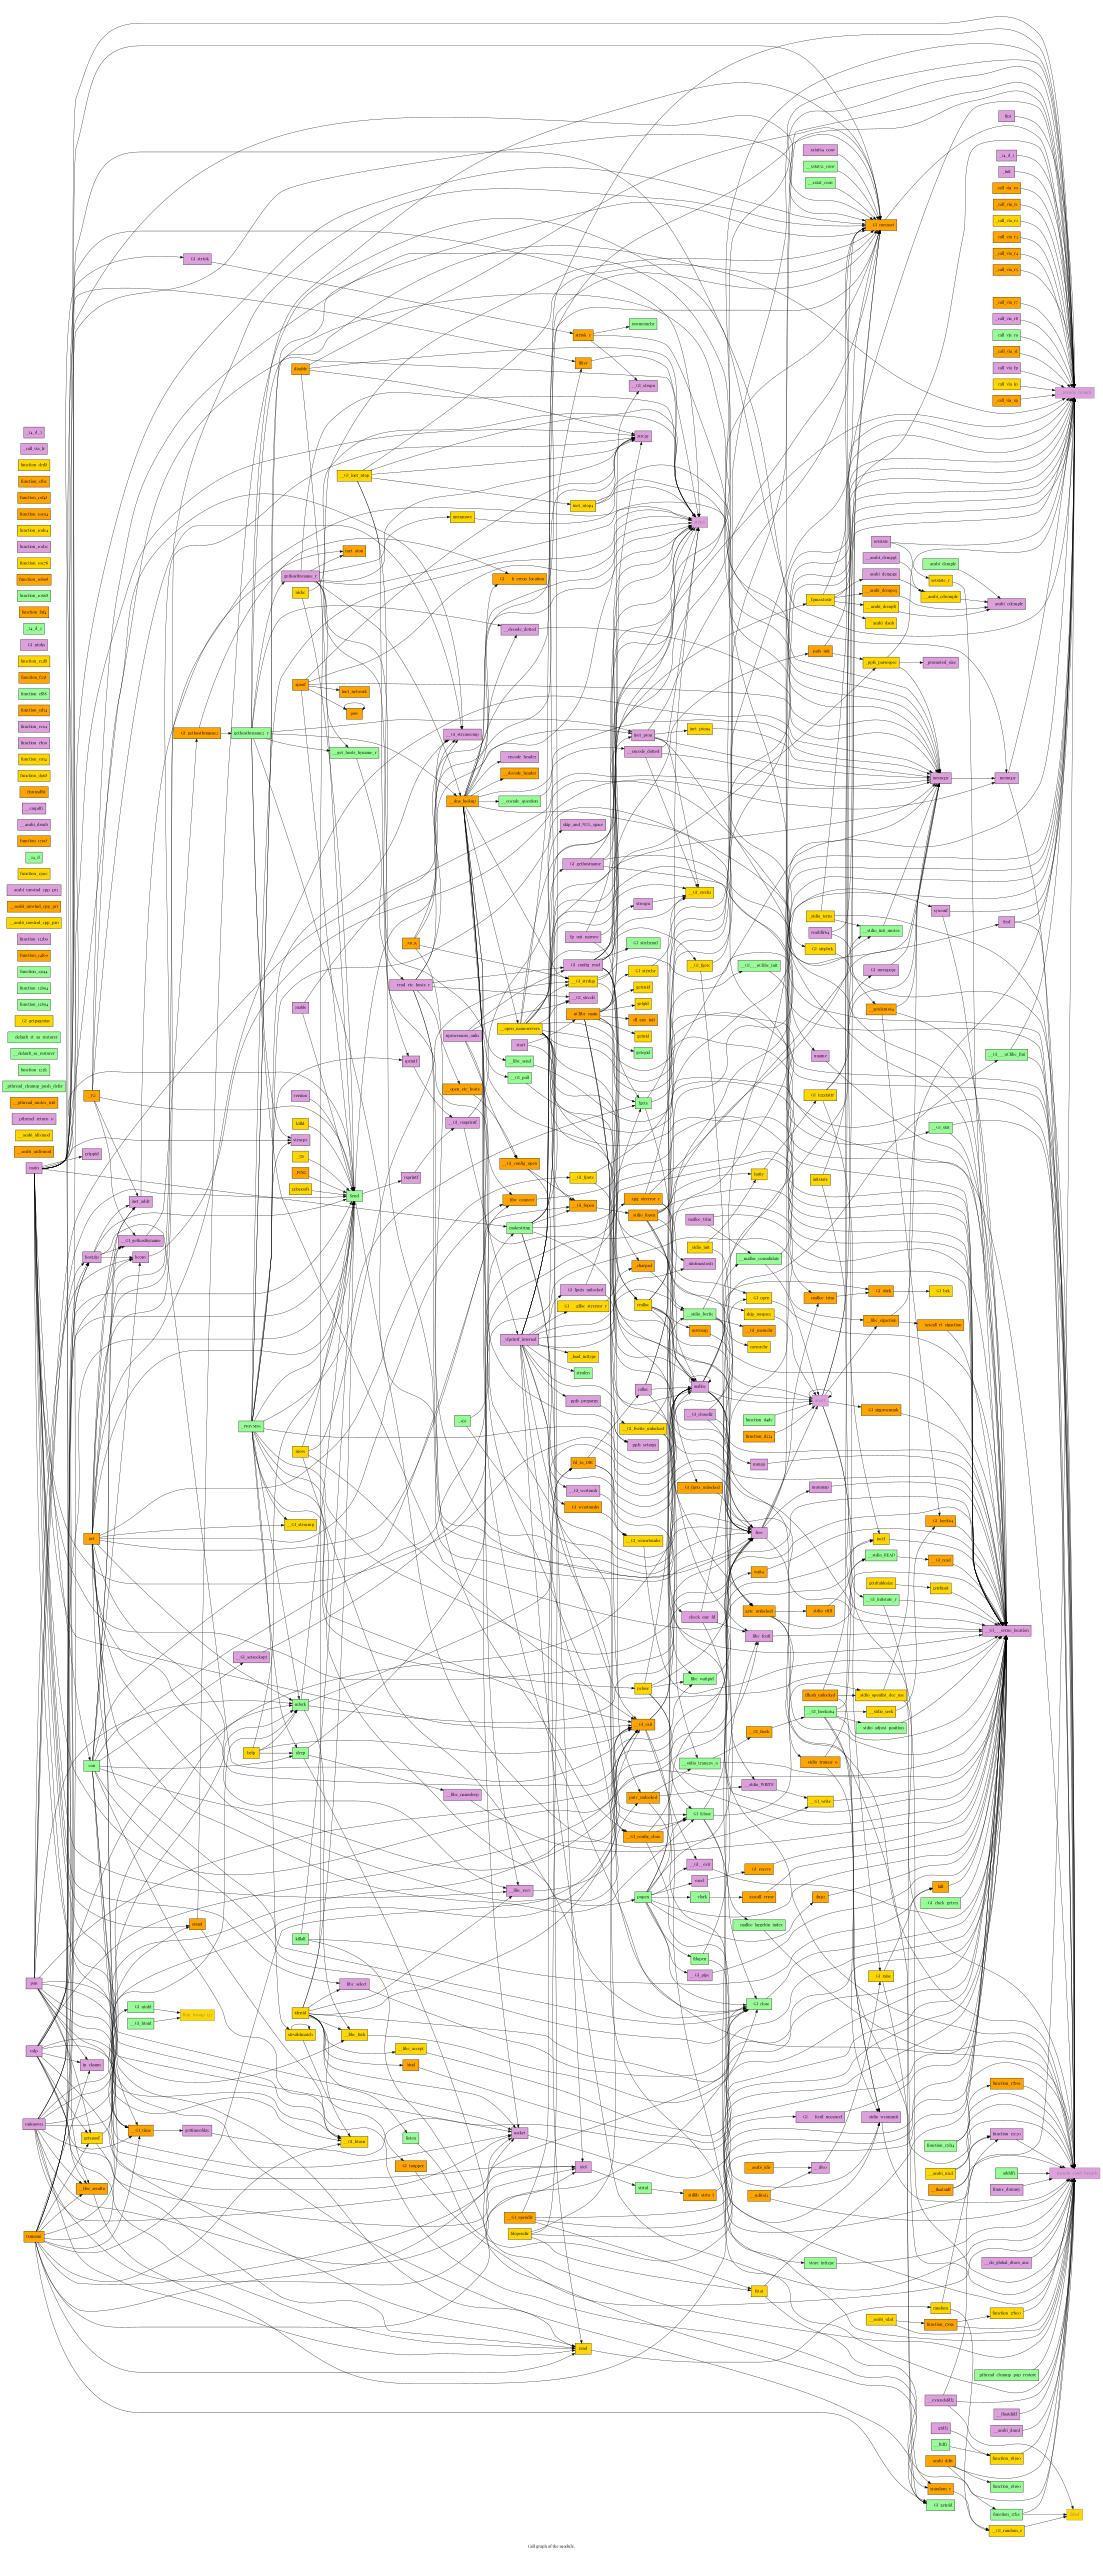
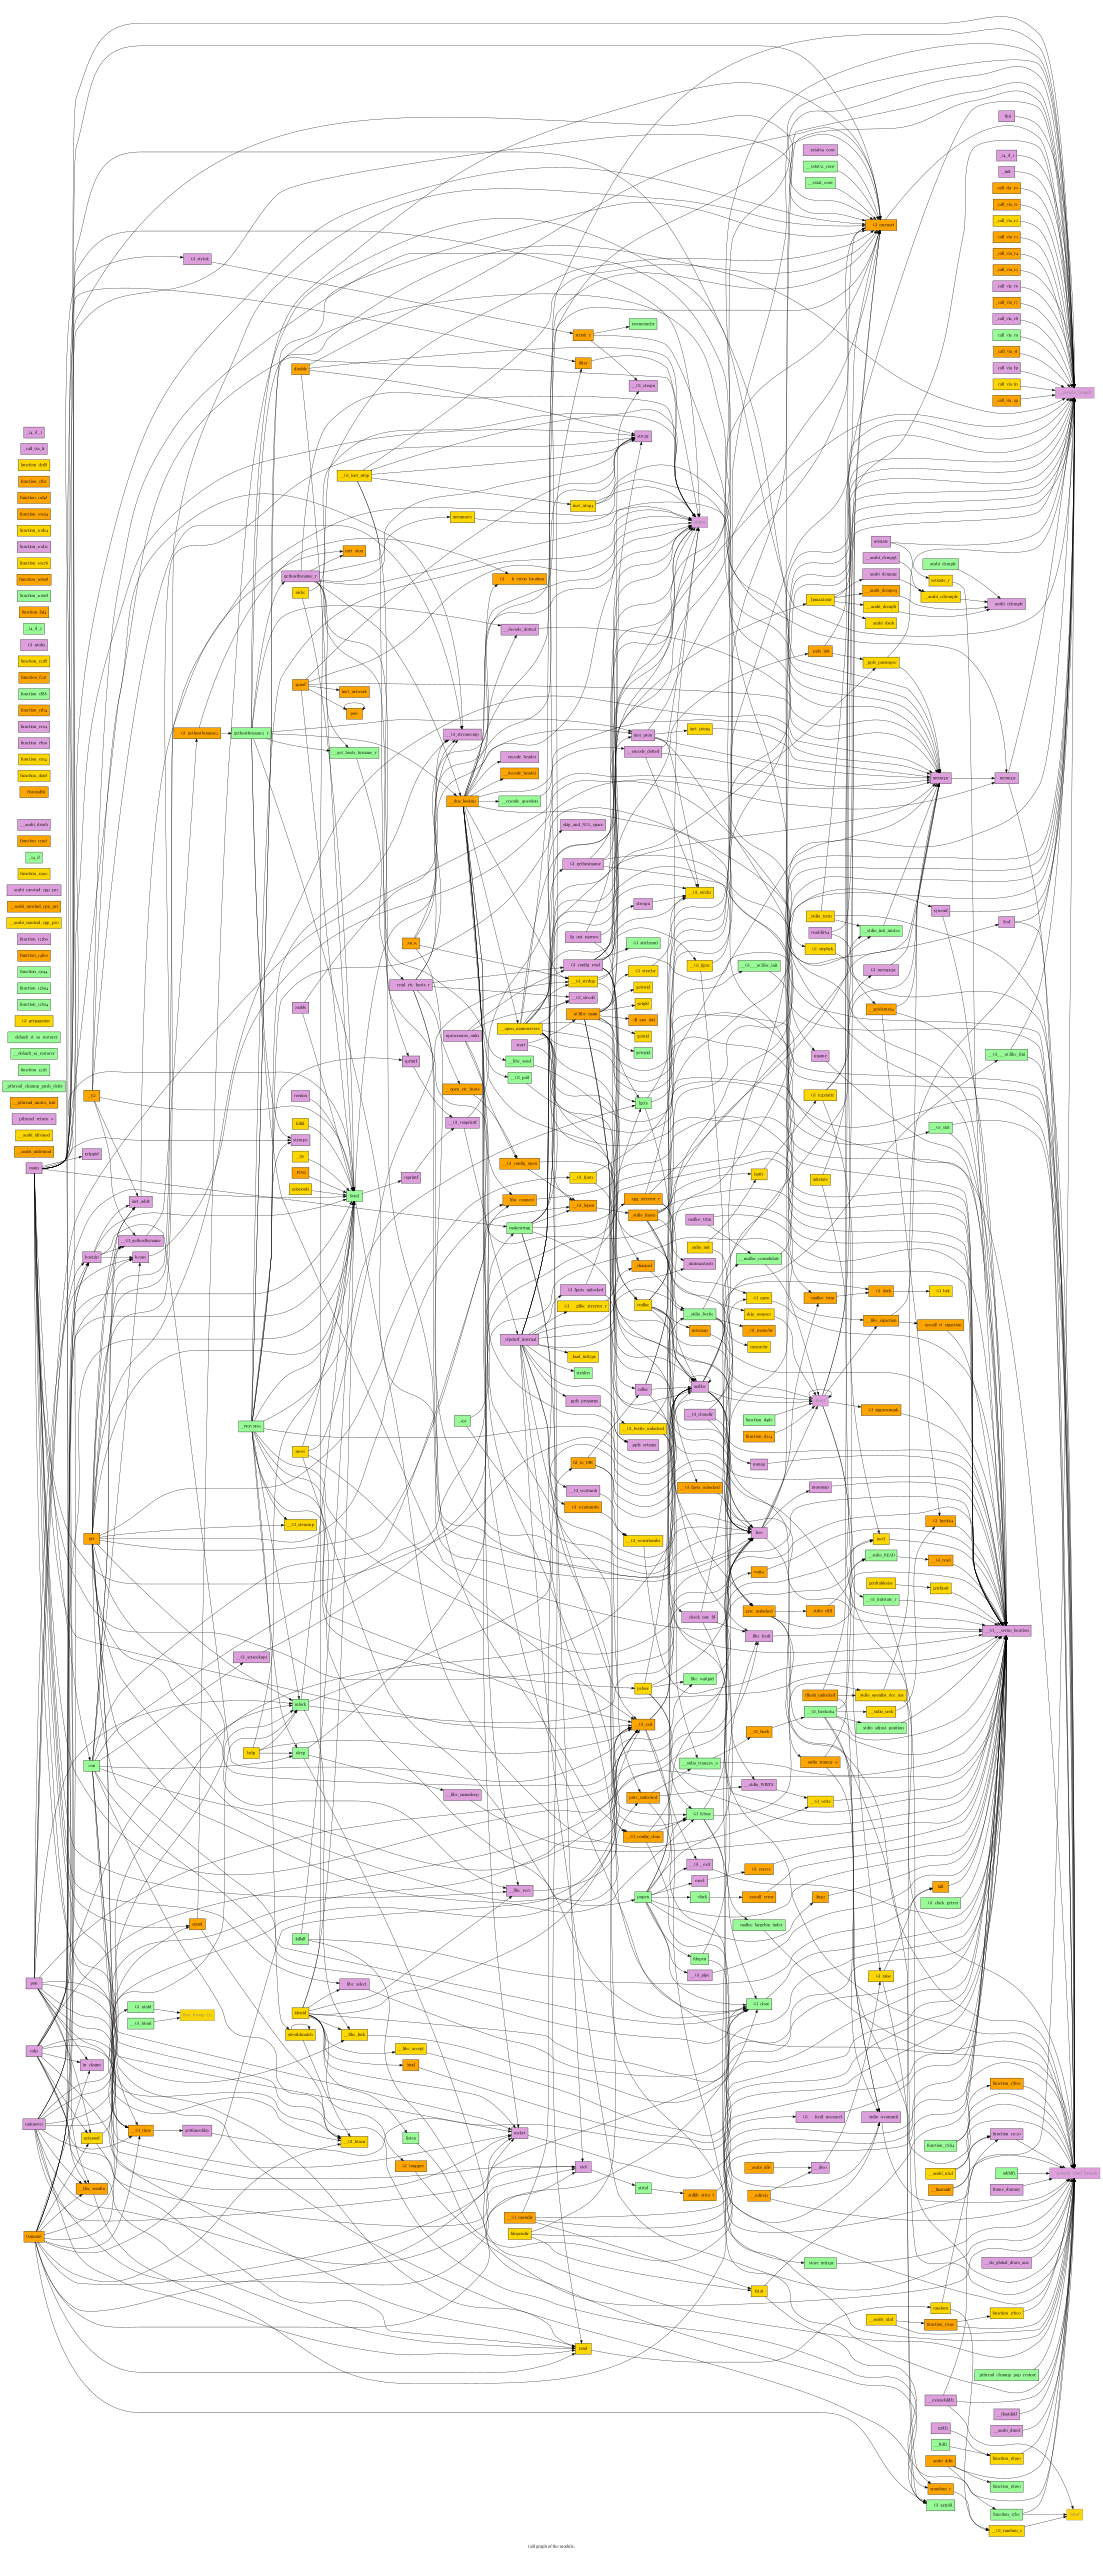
none -> (1007, 286)
(846, 411) -> none
(941, 663) -> none
(34, 809) -> none
(561, 1474) -> (616, 1246)
(555, 1932) -> none
